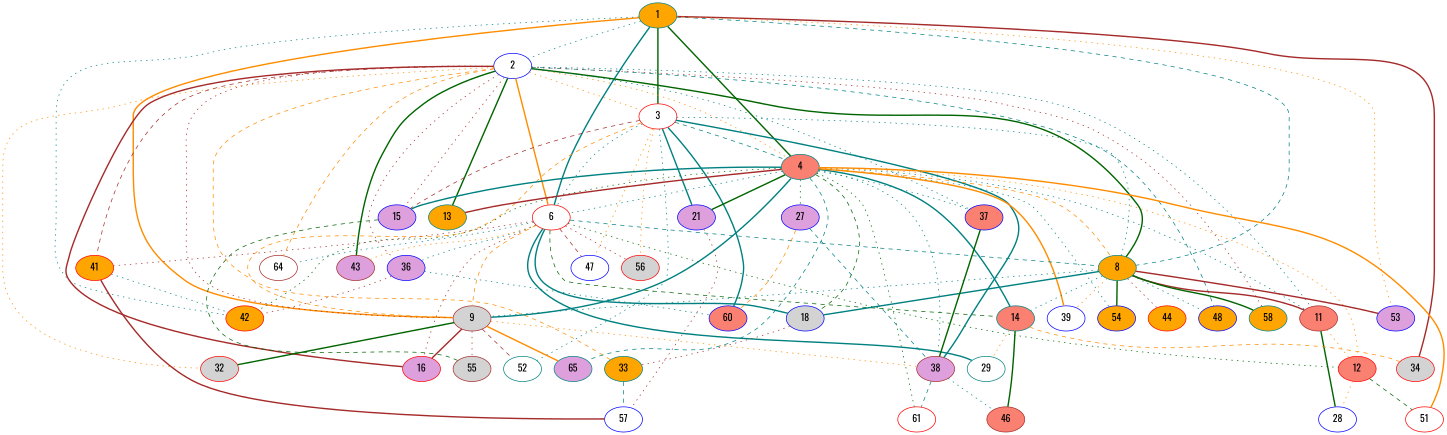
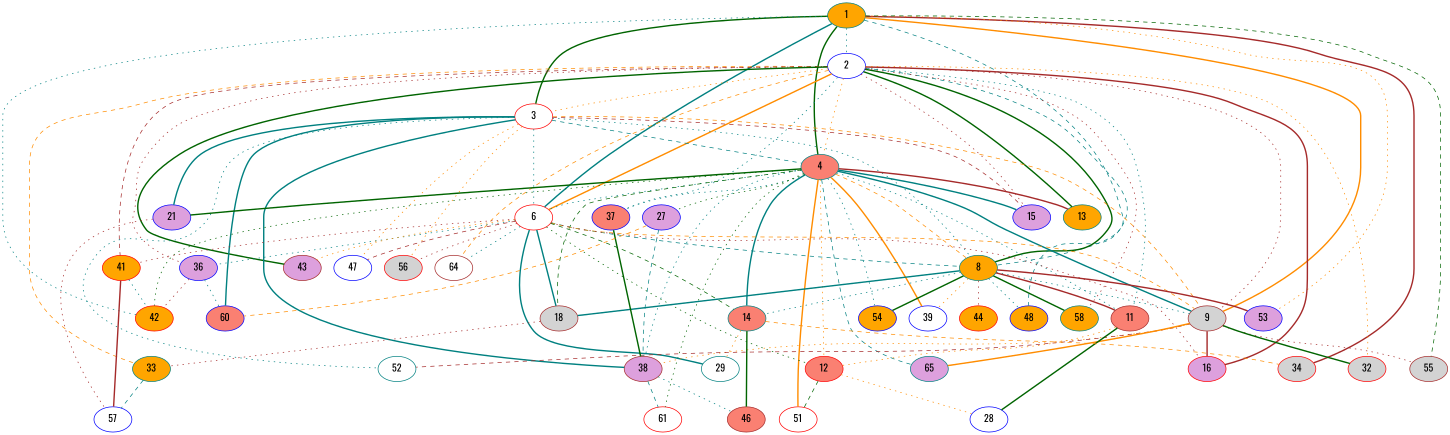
(805, 318) -> (559, 318)
(221, 332) -> (1290, 36)
